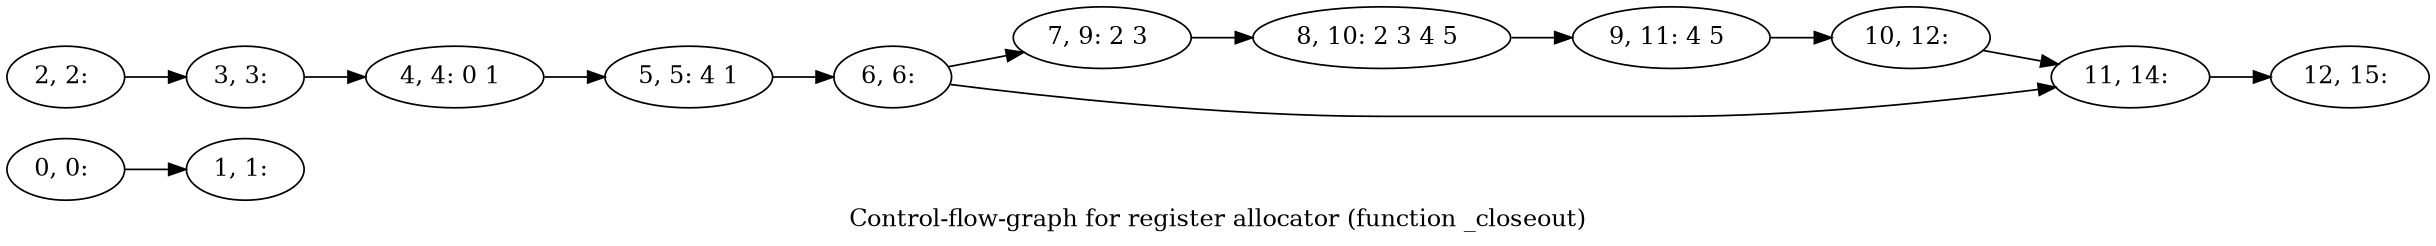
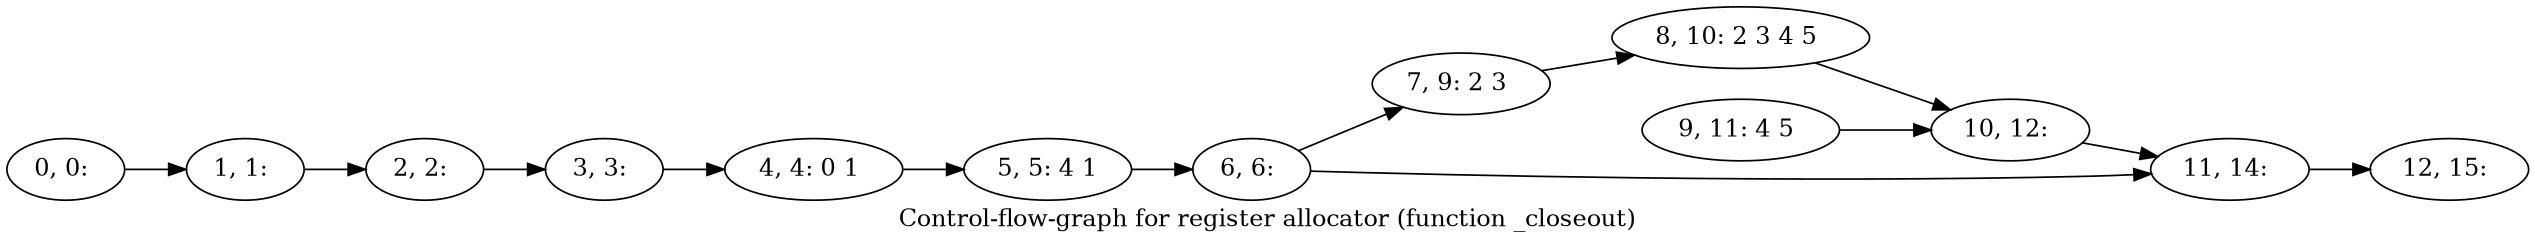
(1533, 38) -> (1875, 83)
none -> (326, 169)
